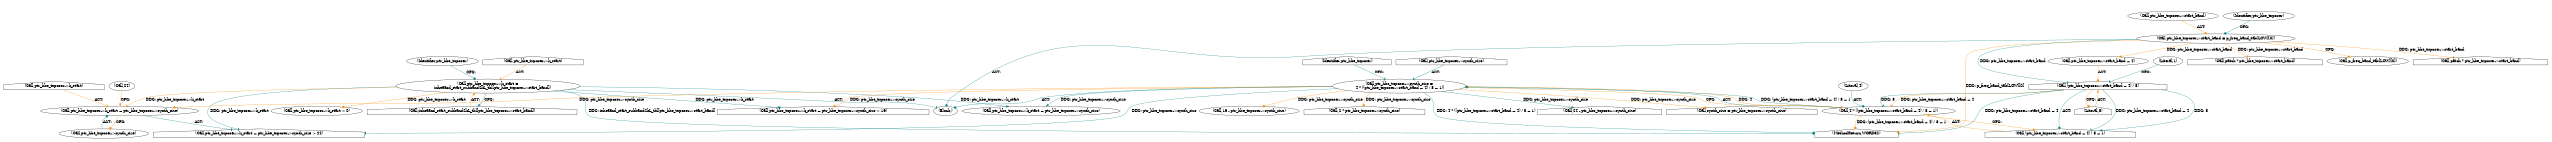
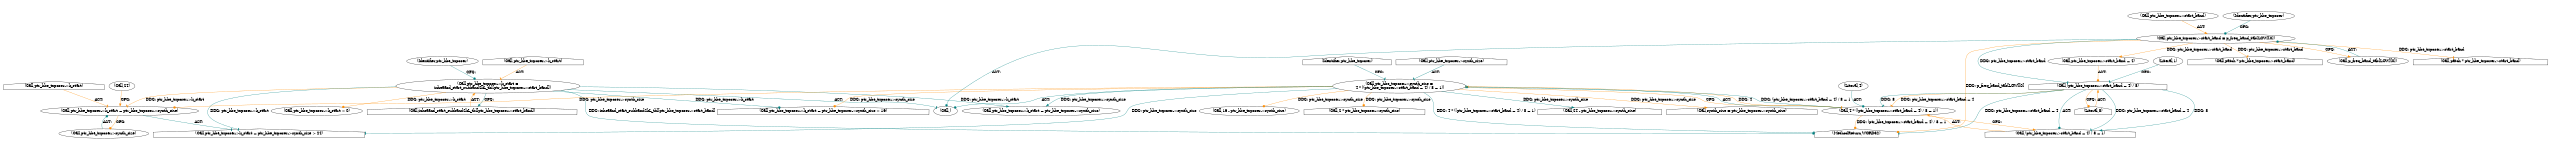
none -> (2336, 48)
(946, 111) -> (946, 111)
